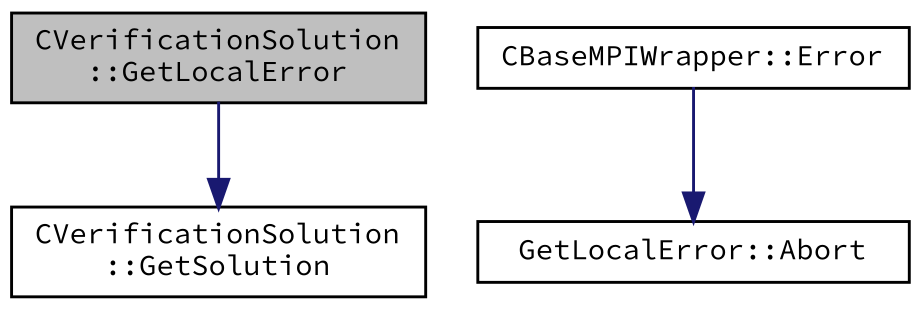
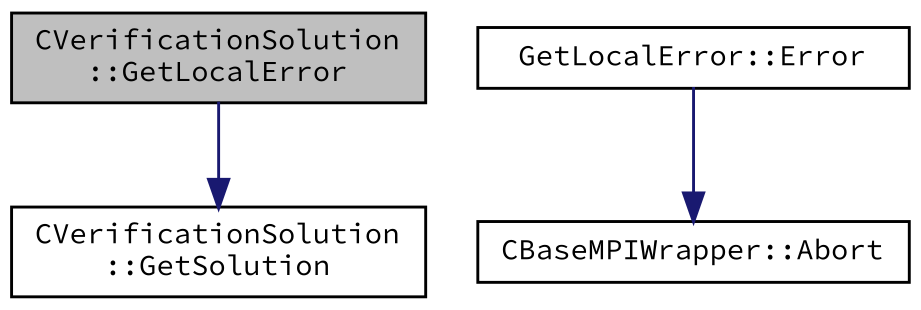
(694, 58) -> (694, 58)
(694, 252) -> (694, 252)
